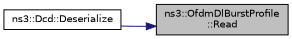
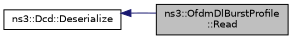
(134, 26) -> (144, 13)
